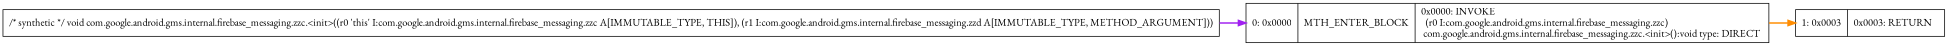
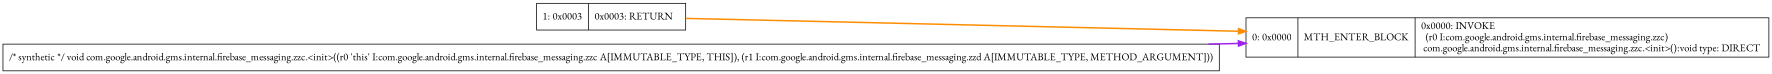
(1778, 23) -> (962, 25)
